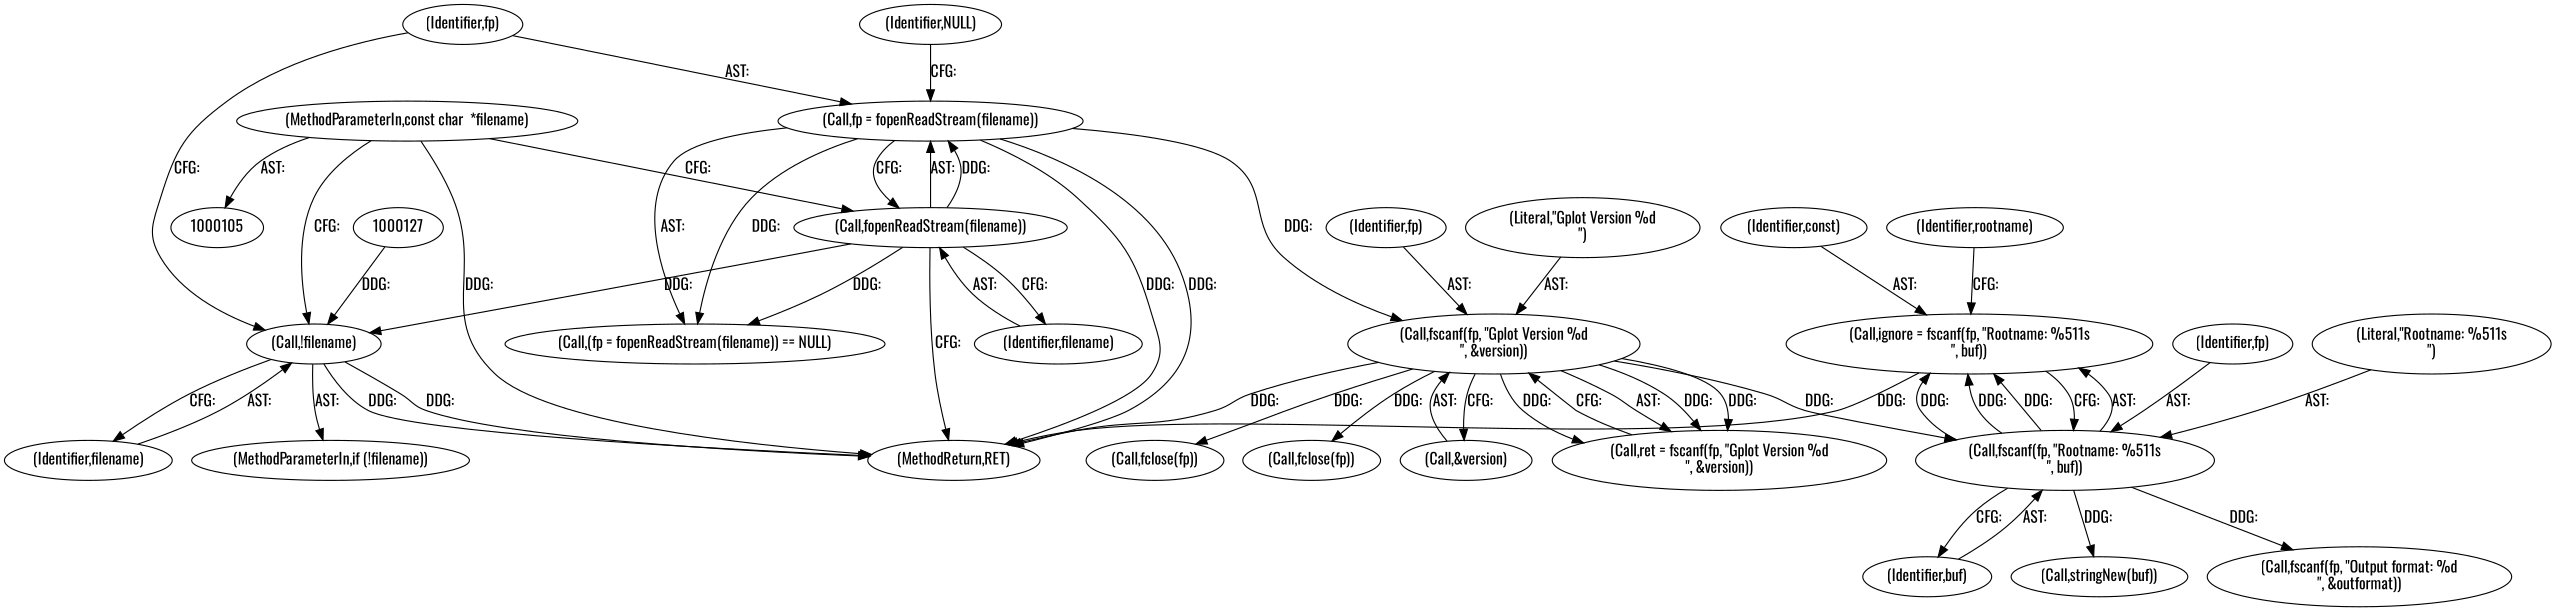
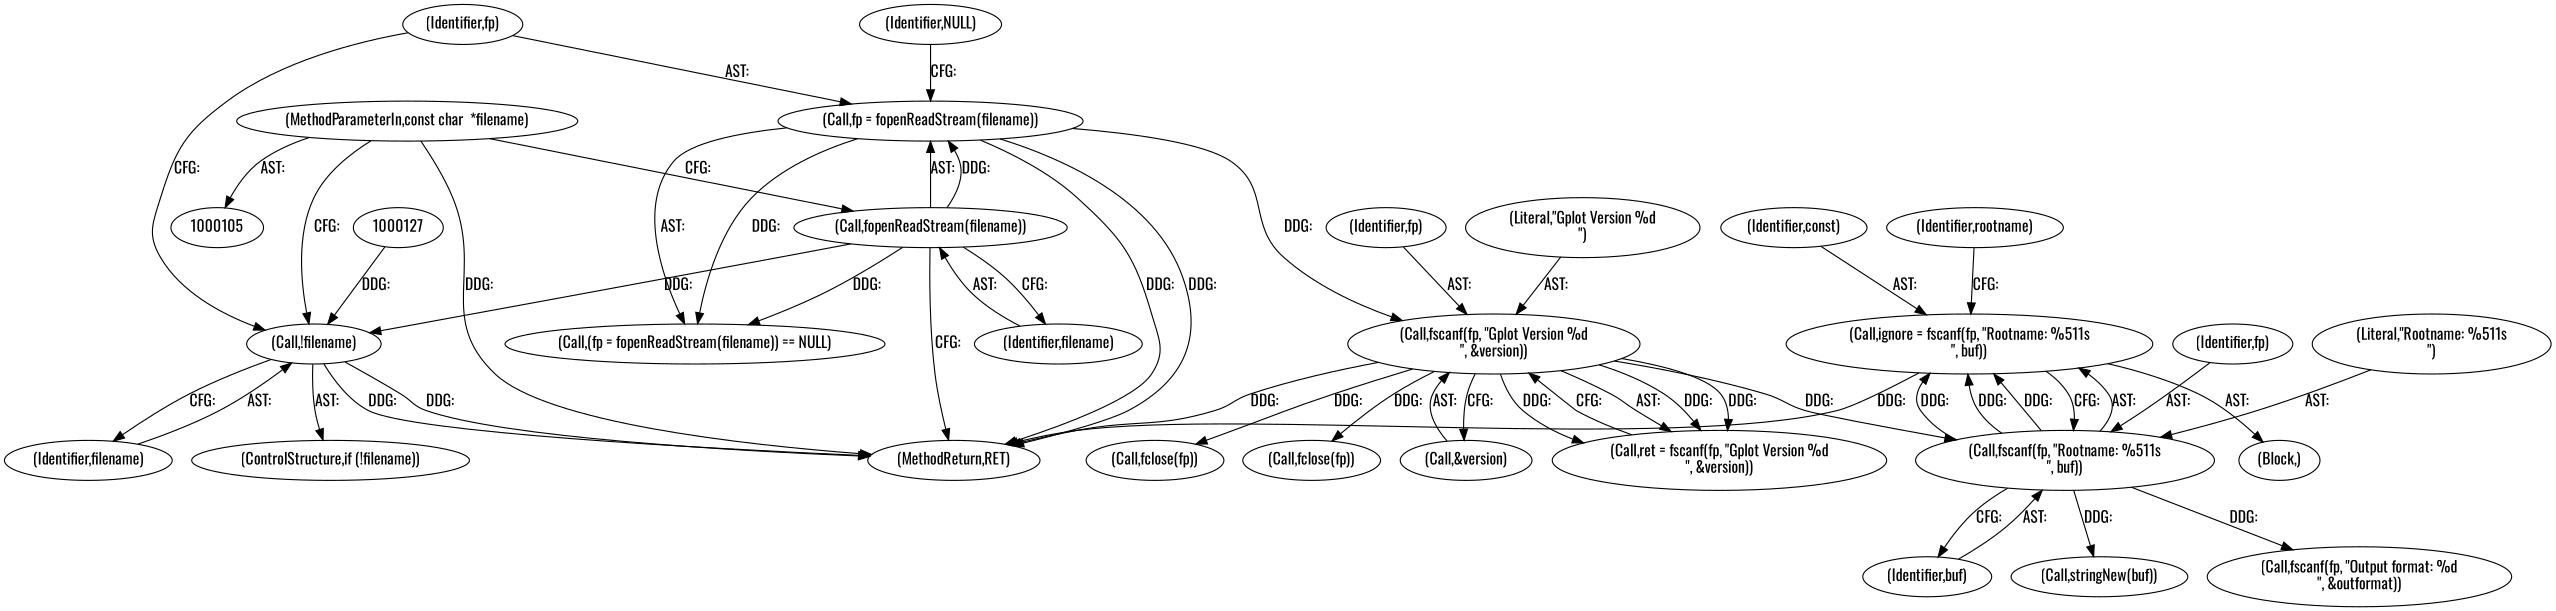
(874, 170) -> none
(331, 460) -> (331, 460)
none -> (2279, 460)
